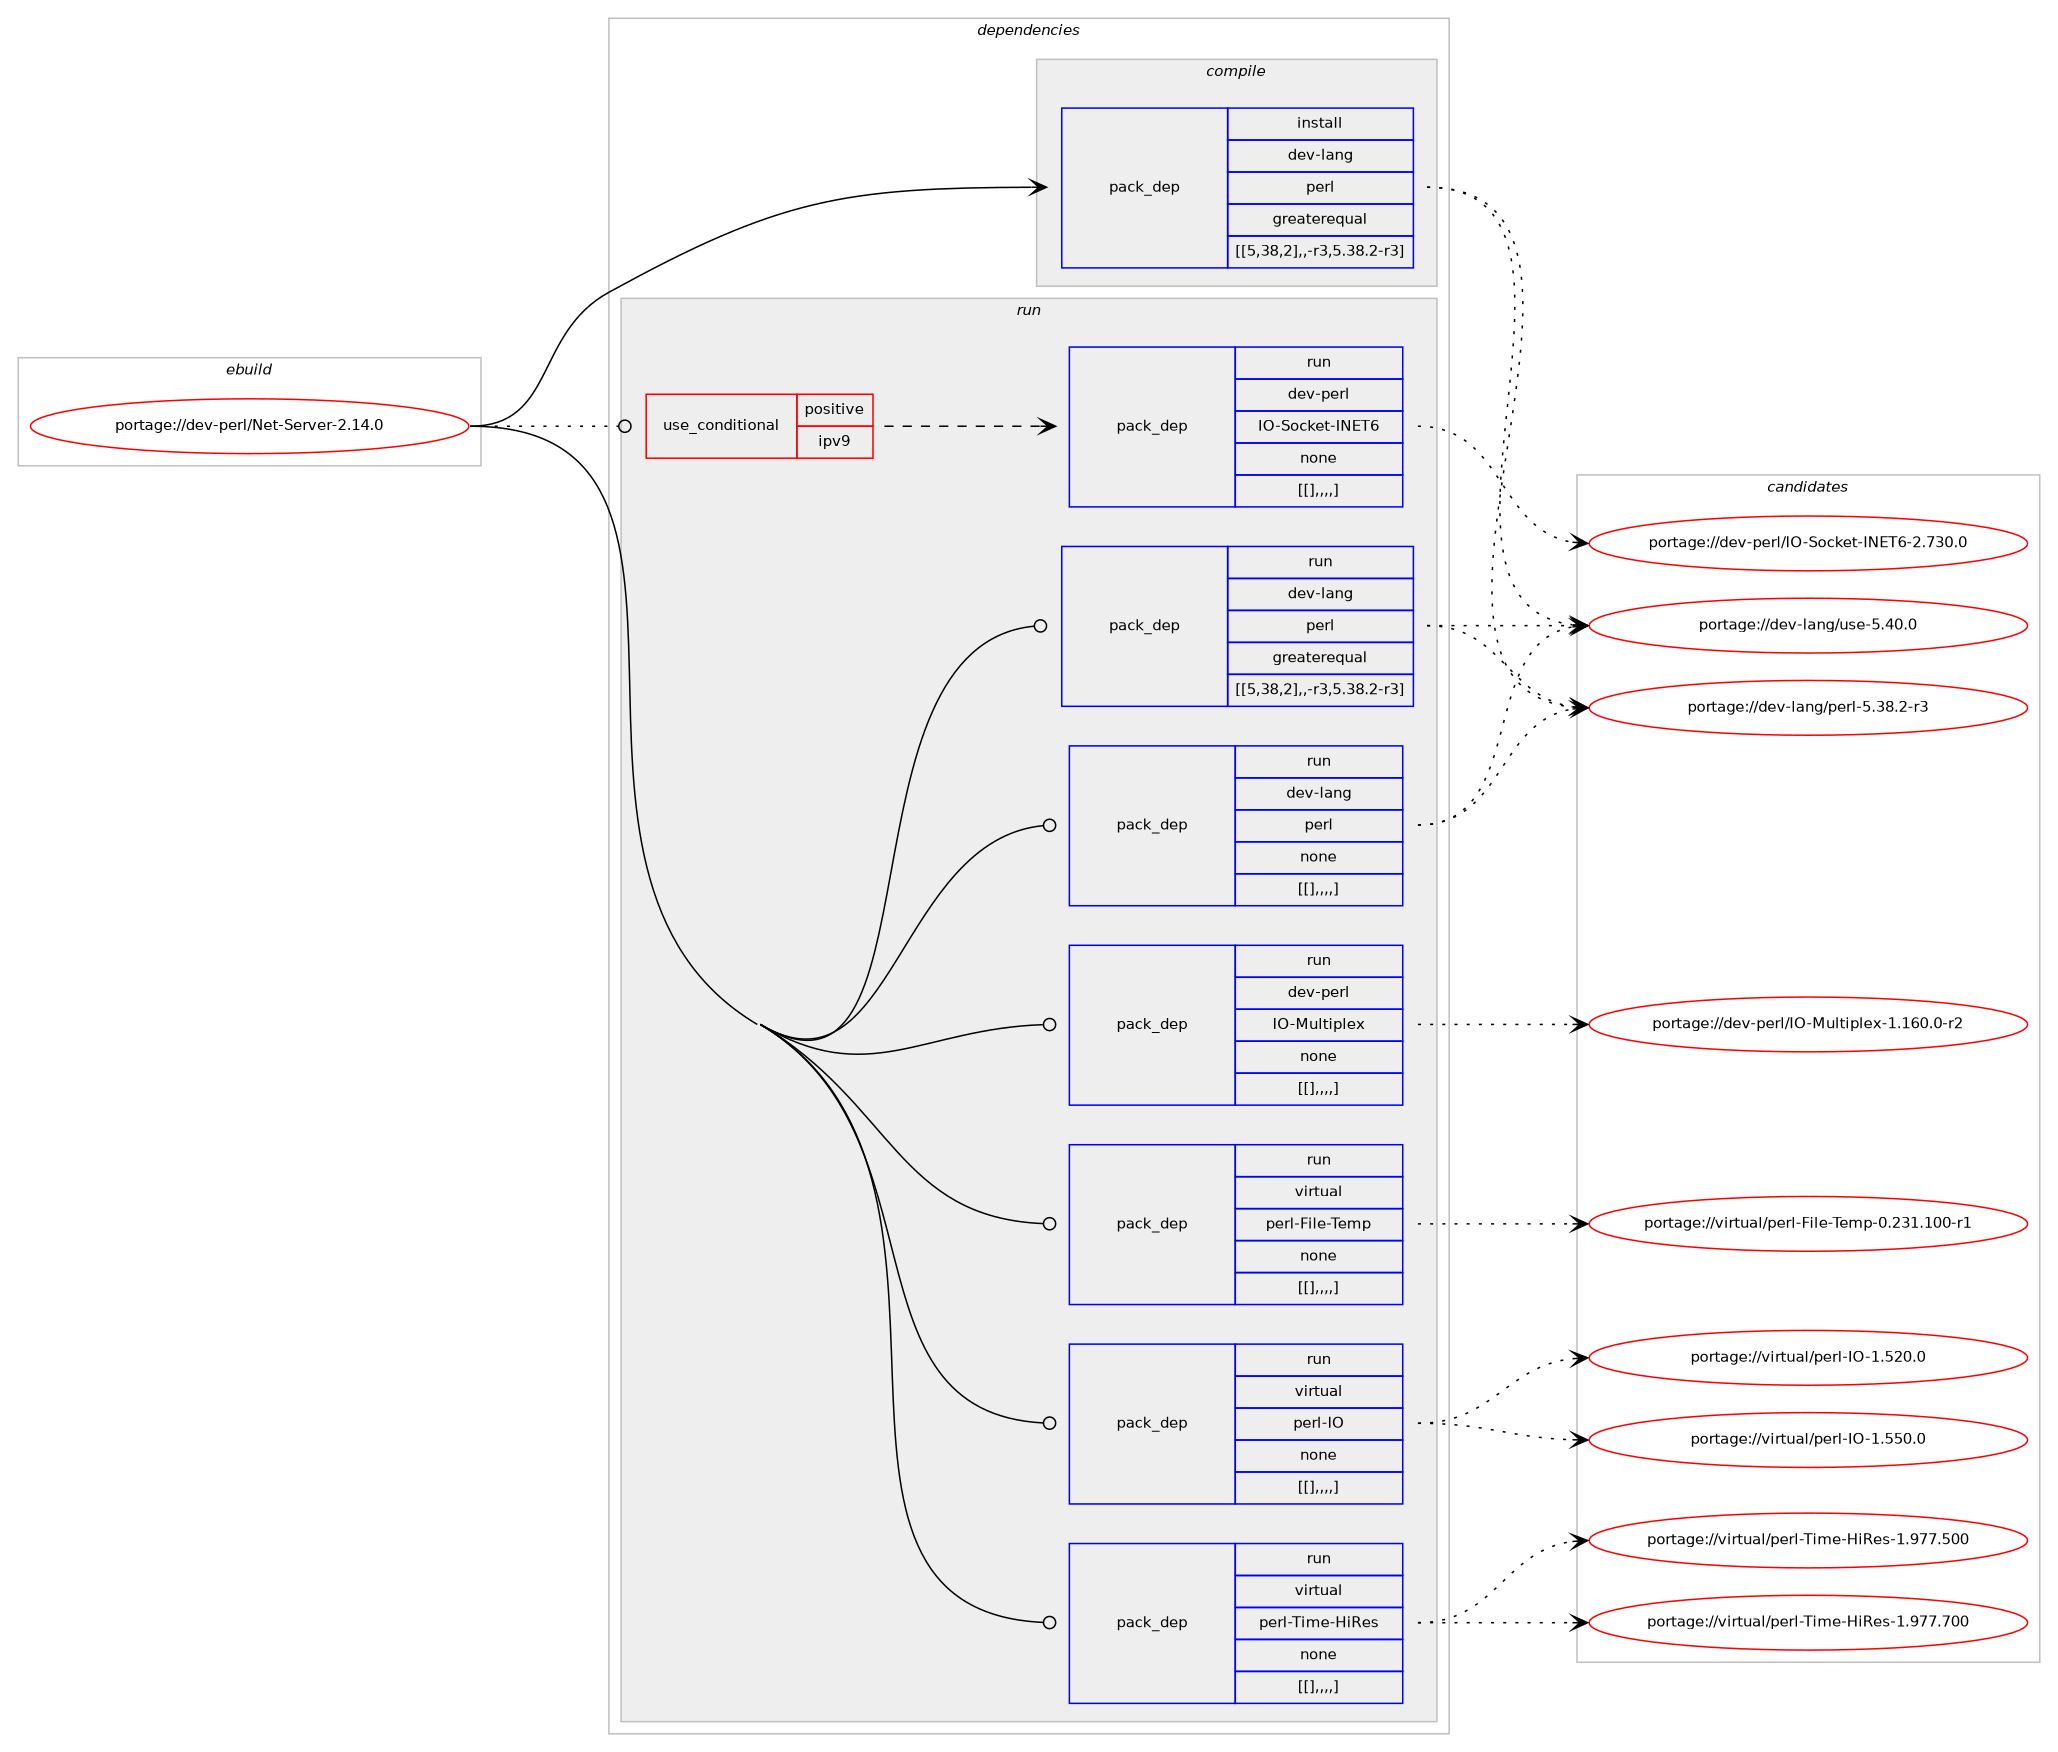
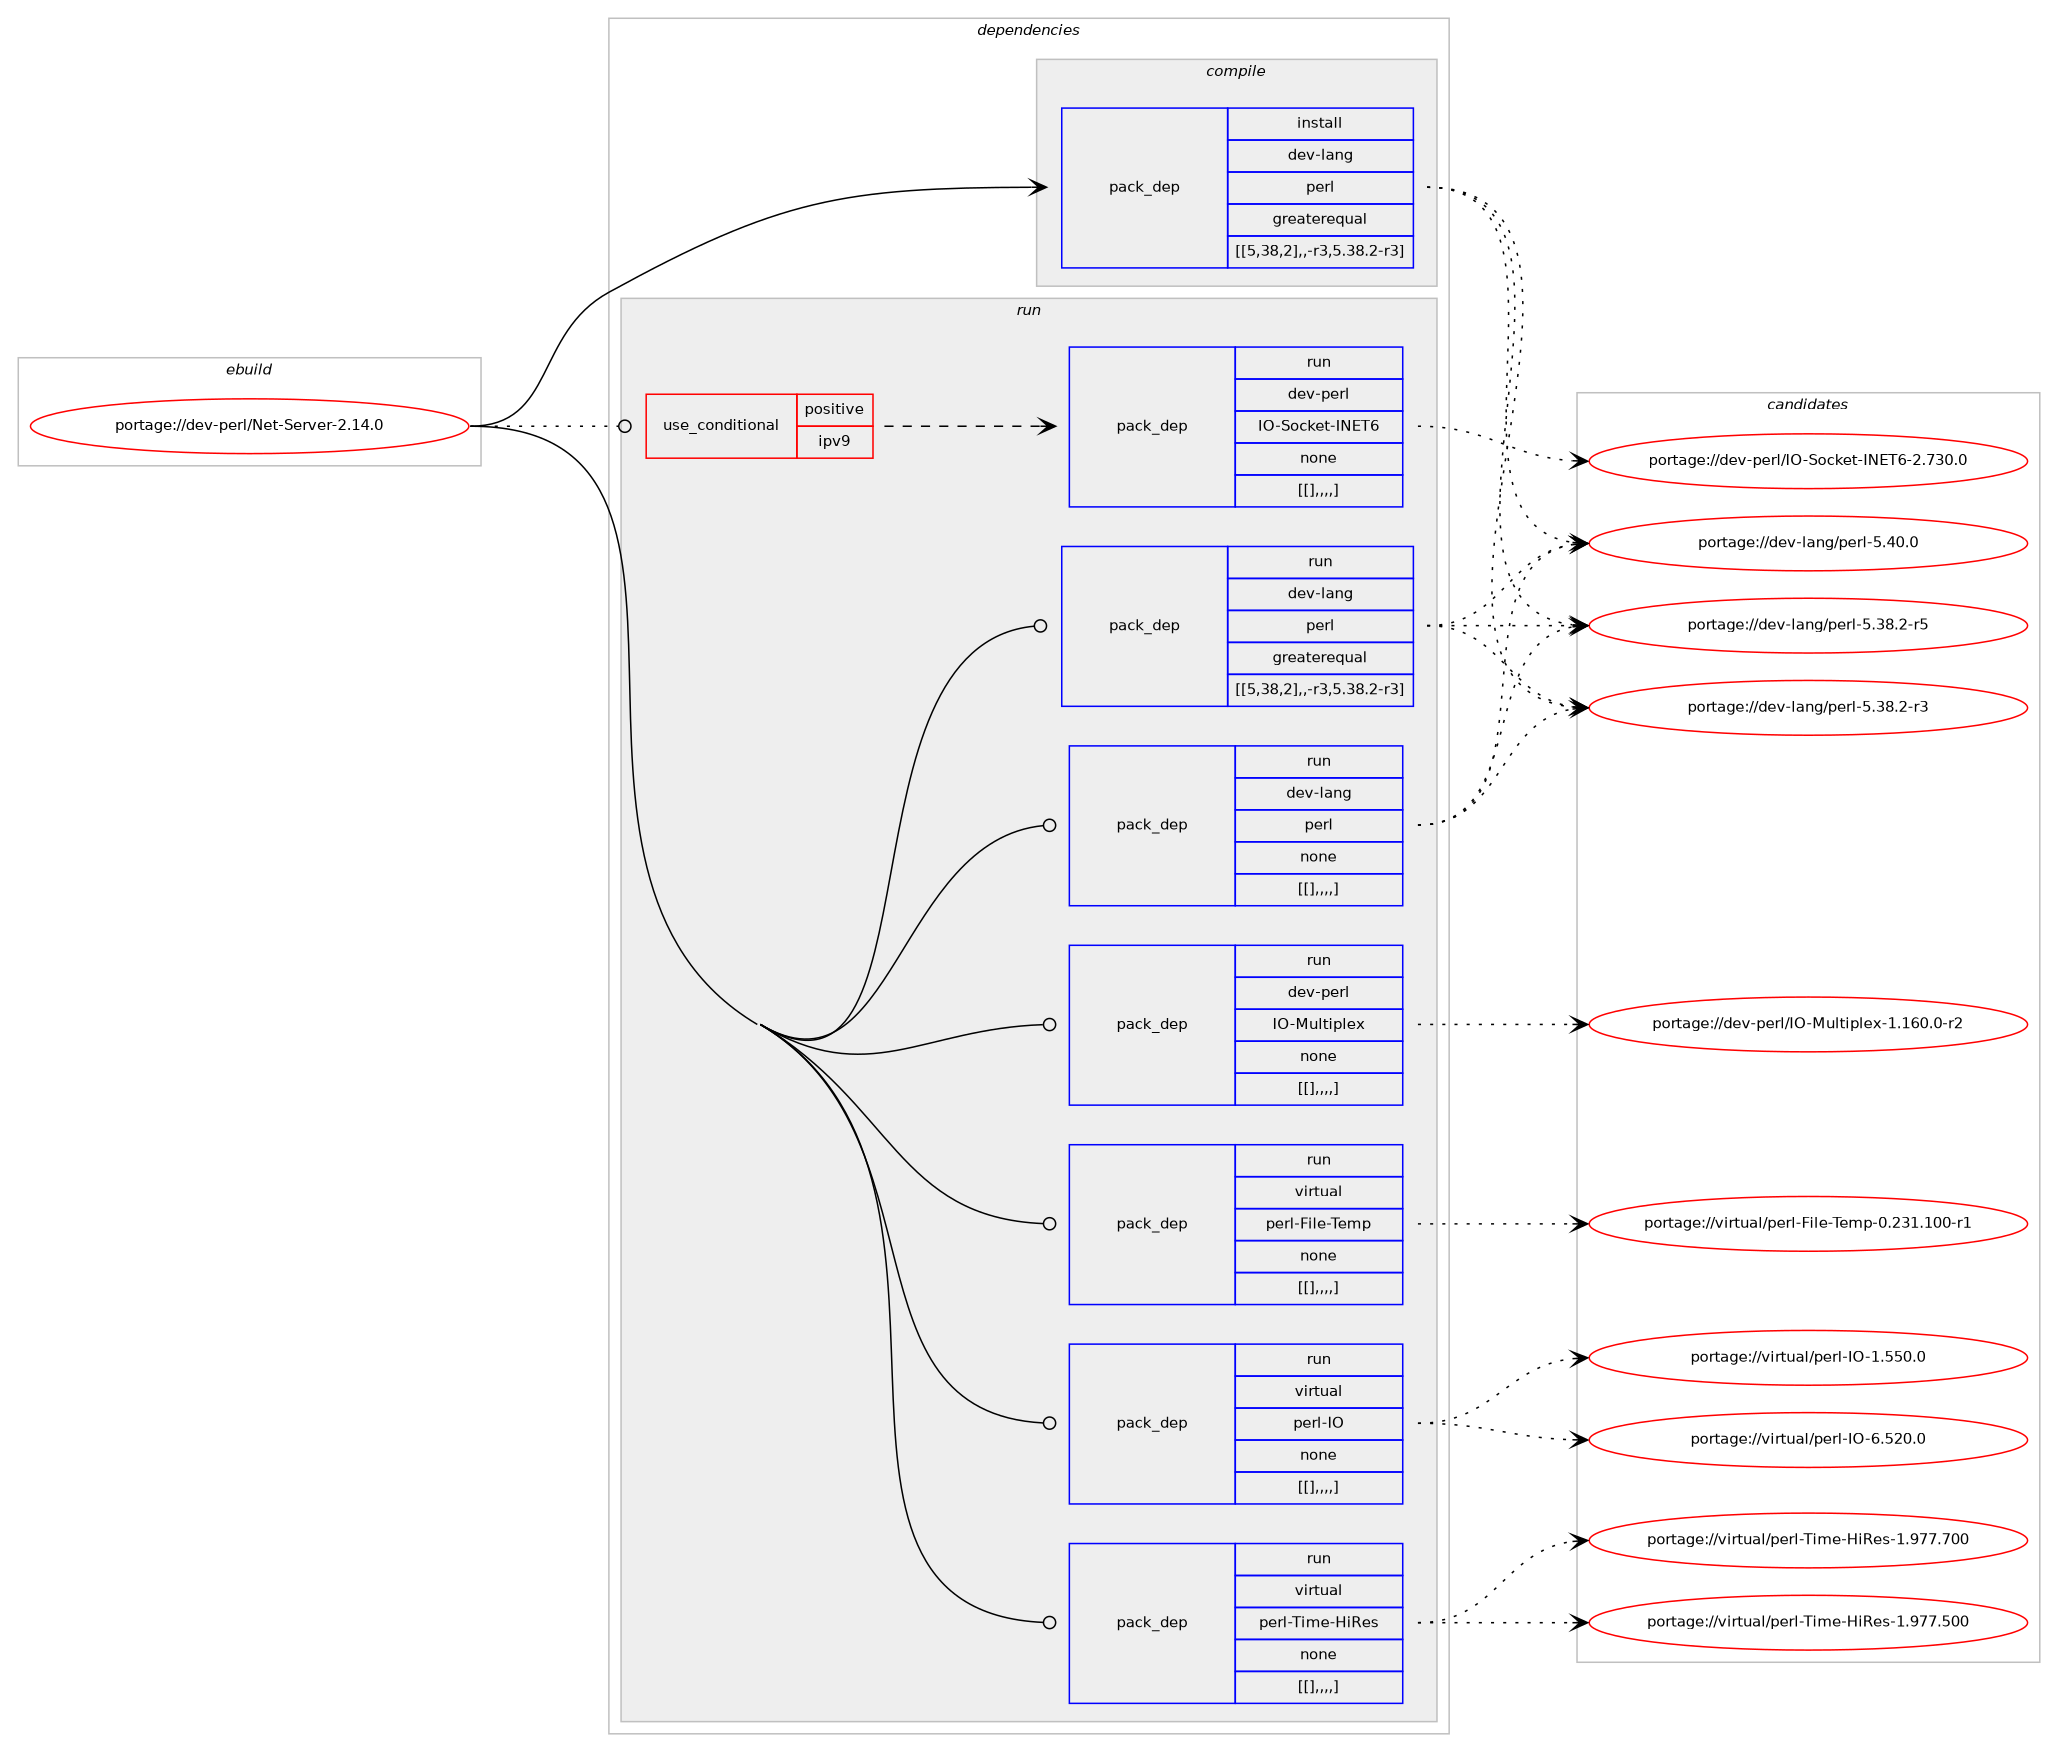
(1808, 626) -> (1808, 543)
none -> (1808, 626)
(1808, 1358) -> (1808, 1440)
